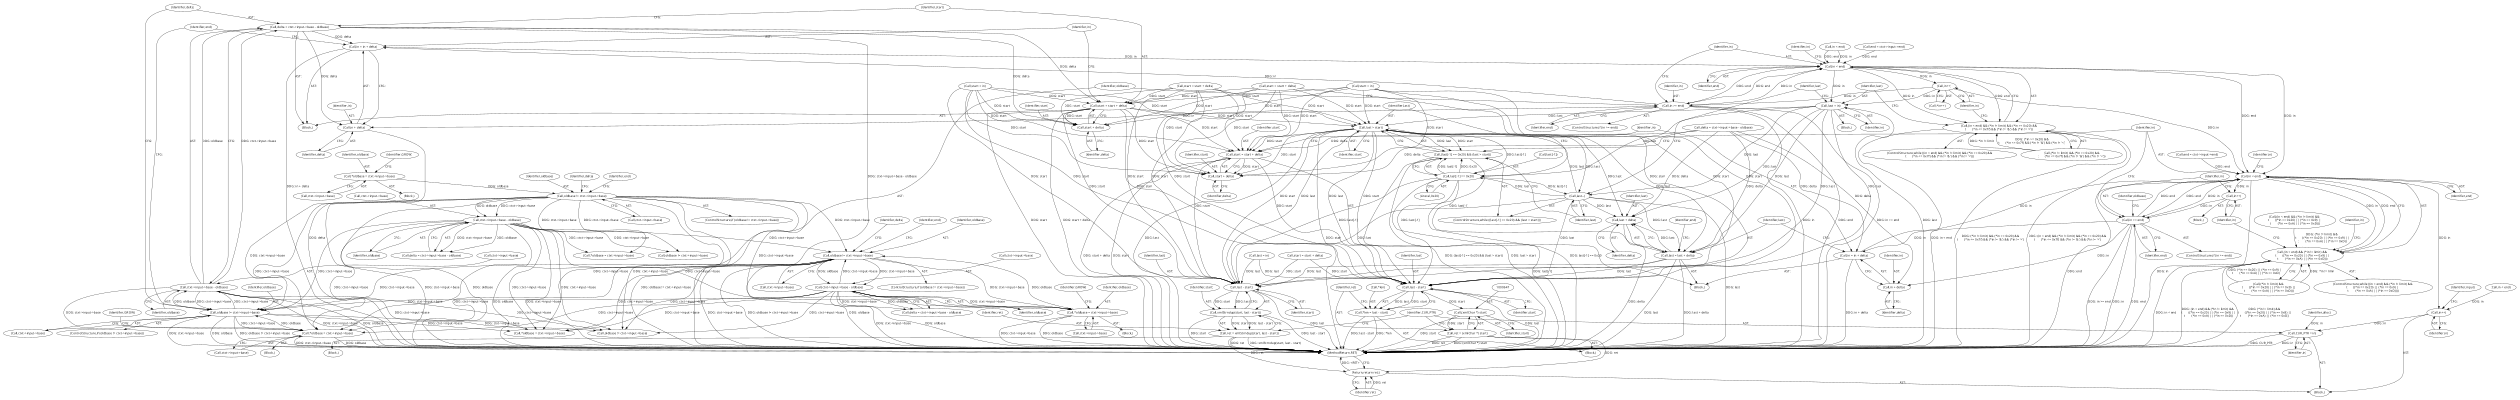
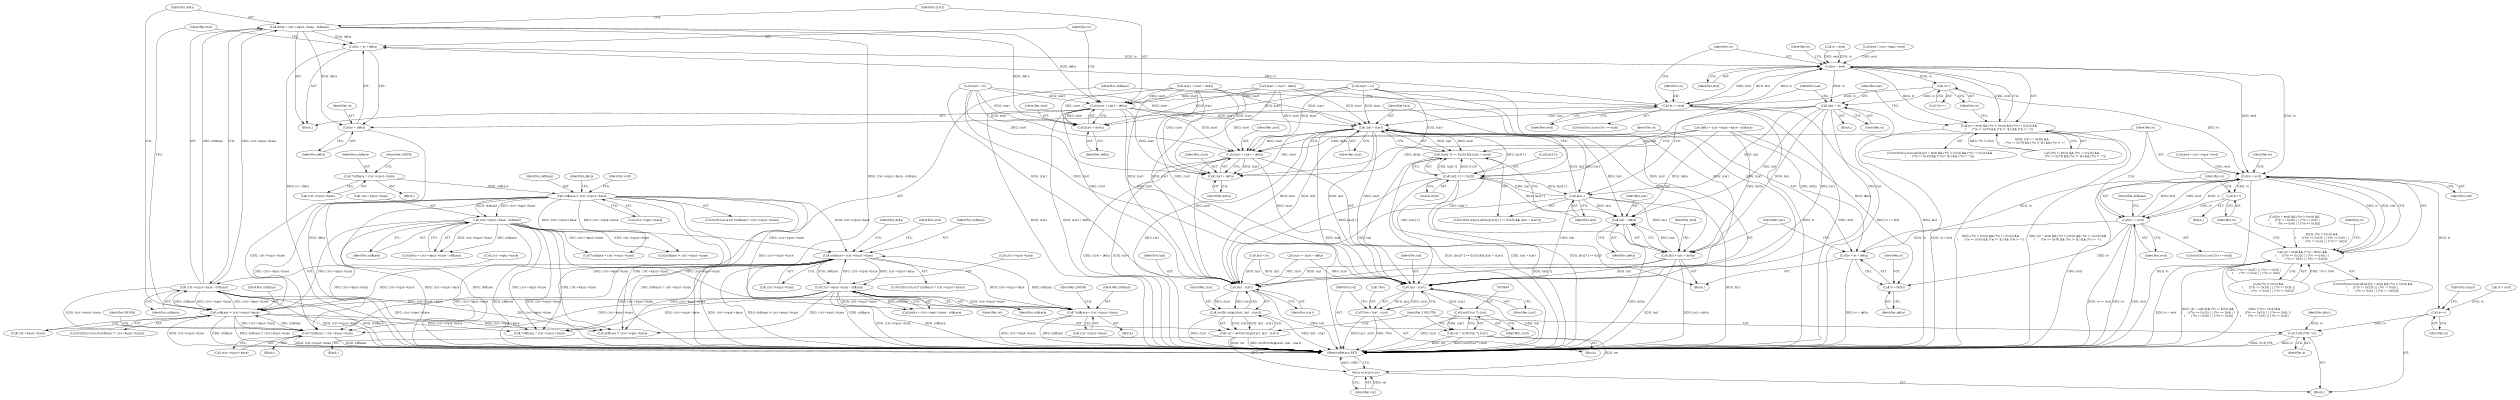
none -> (1533, 205)
